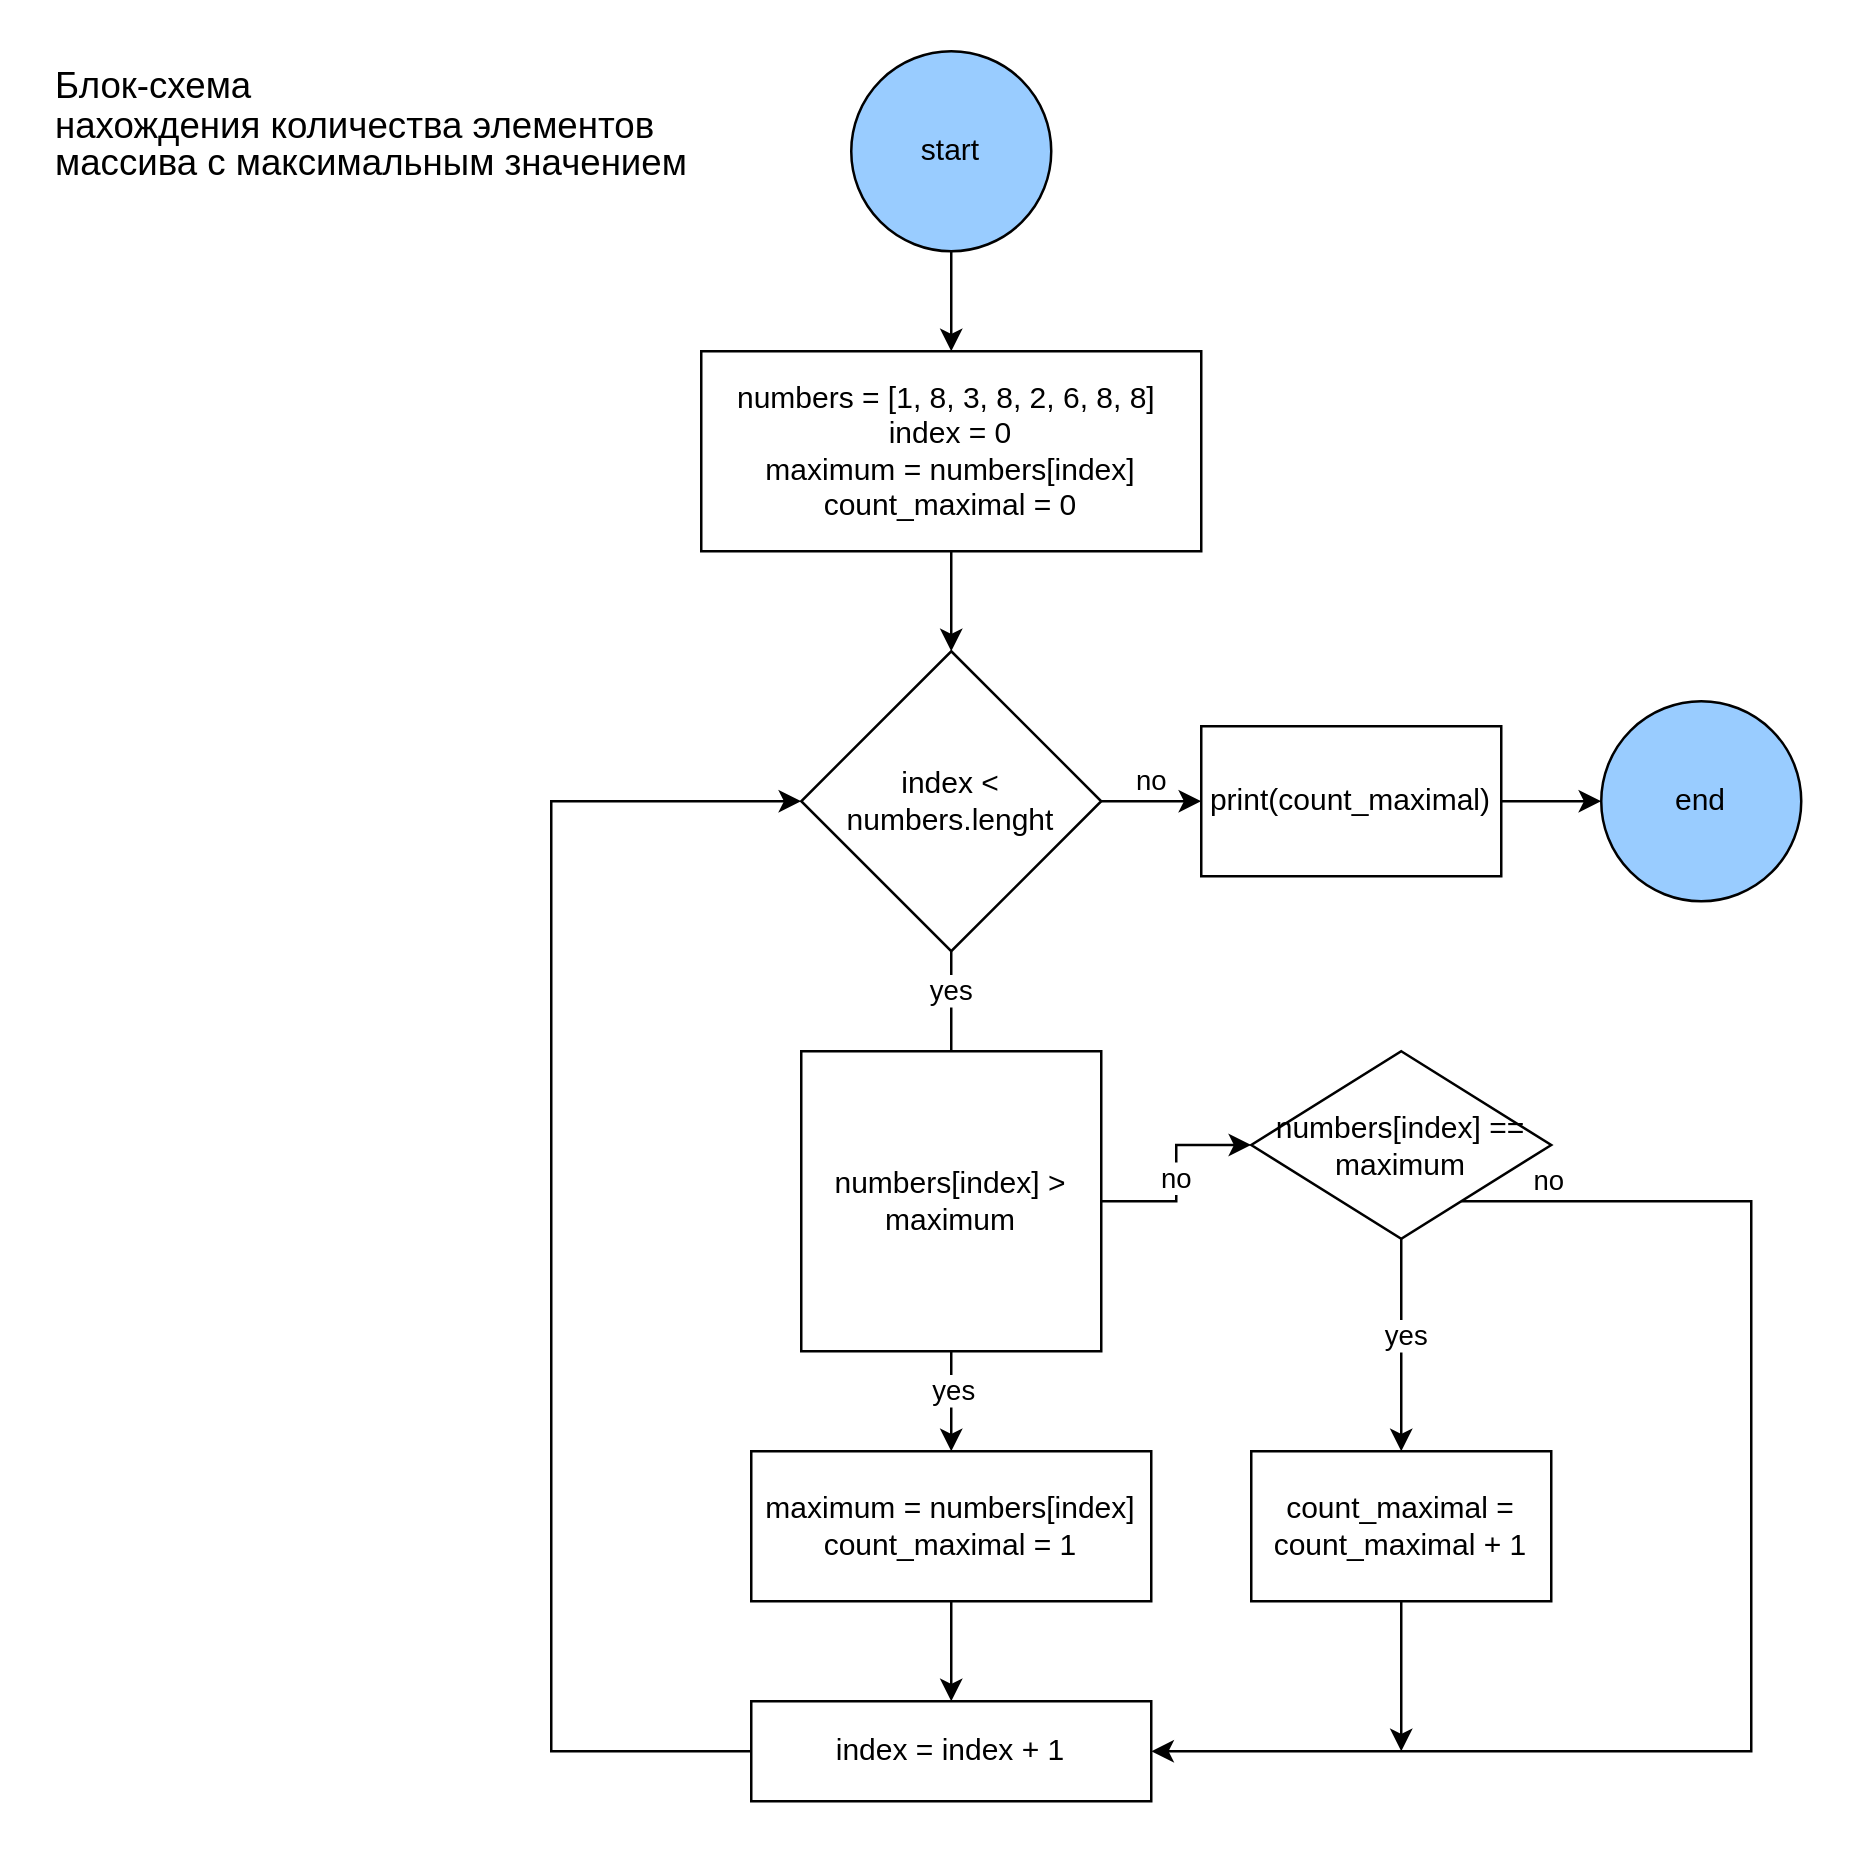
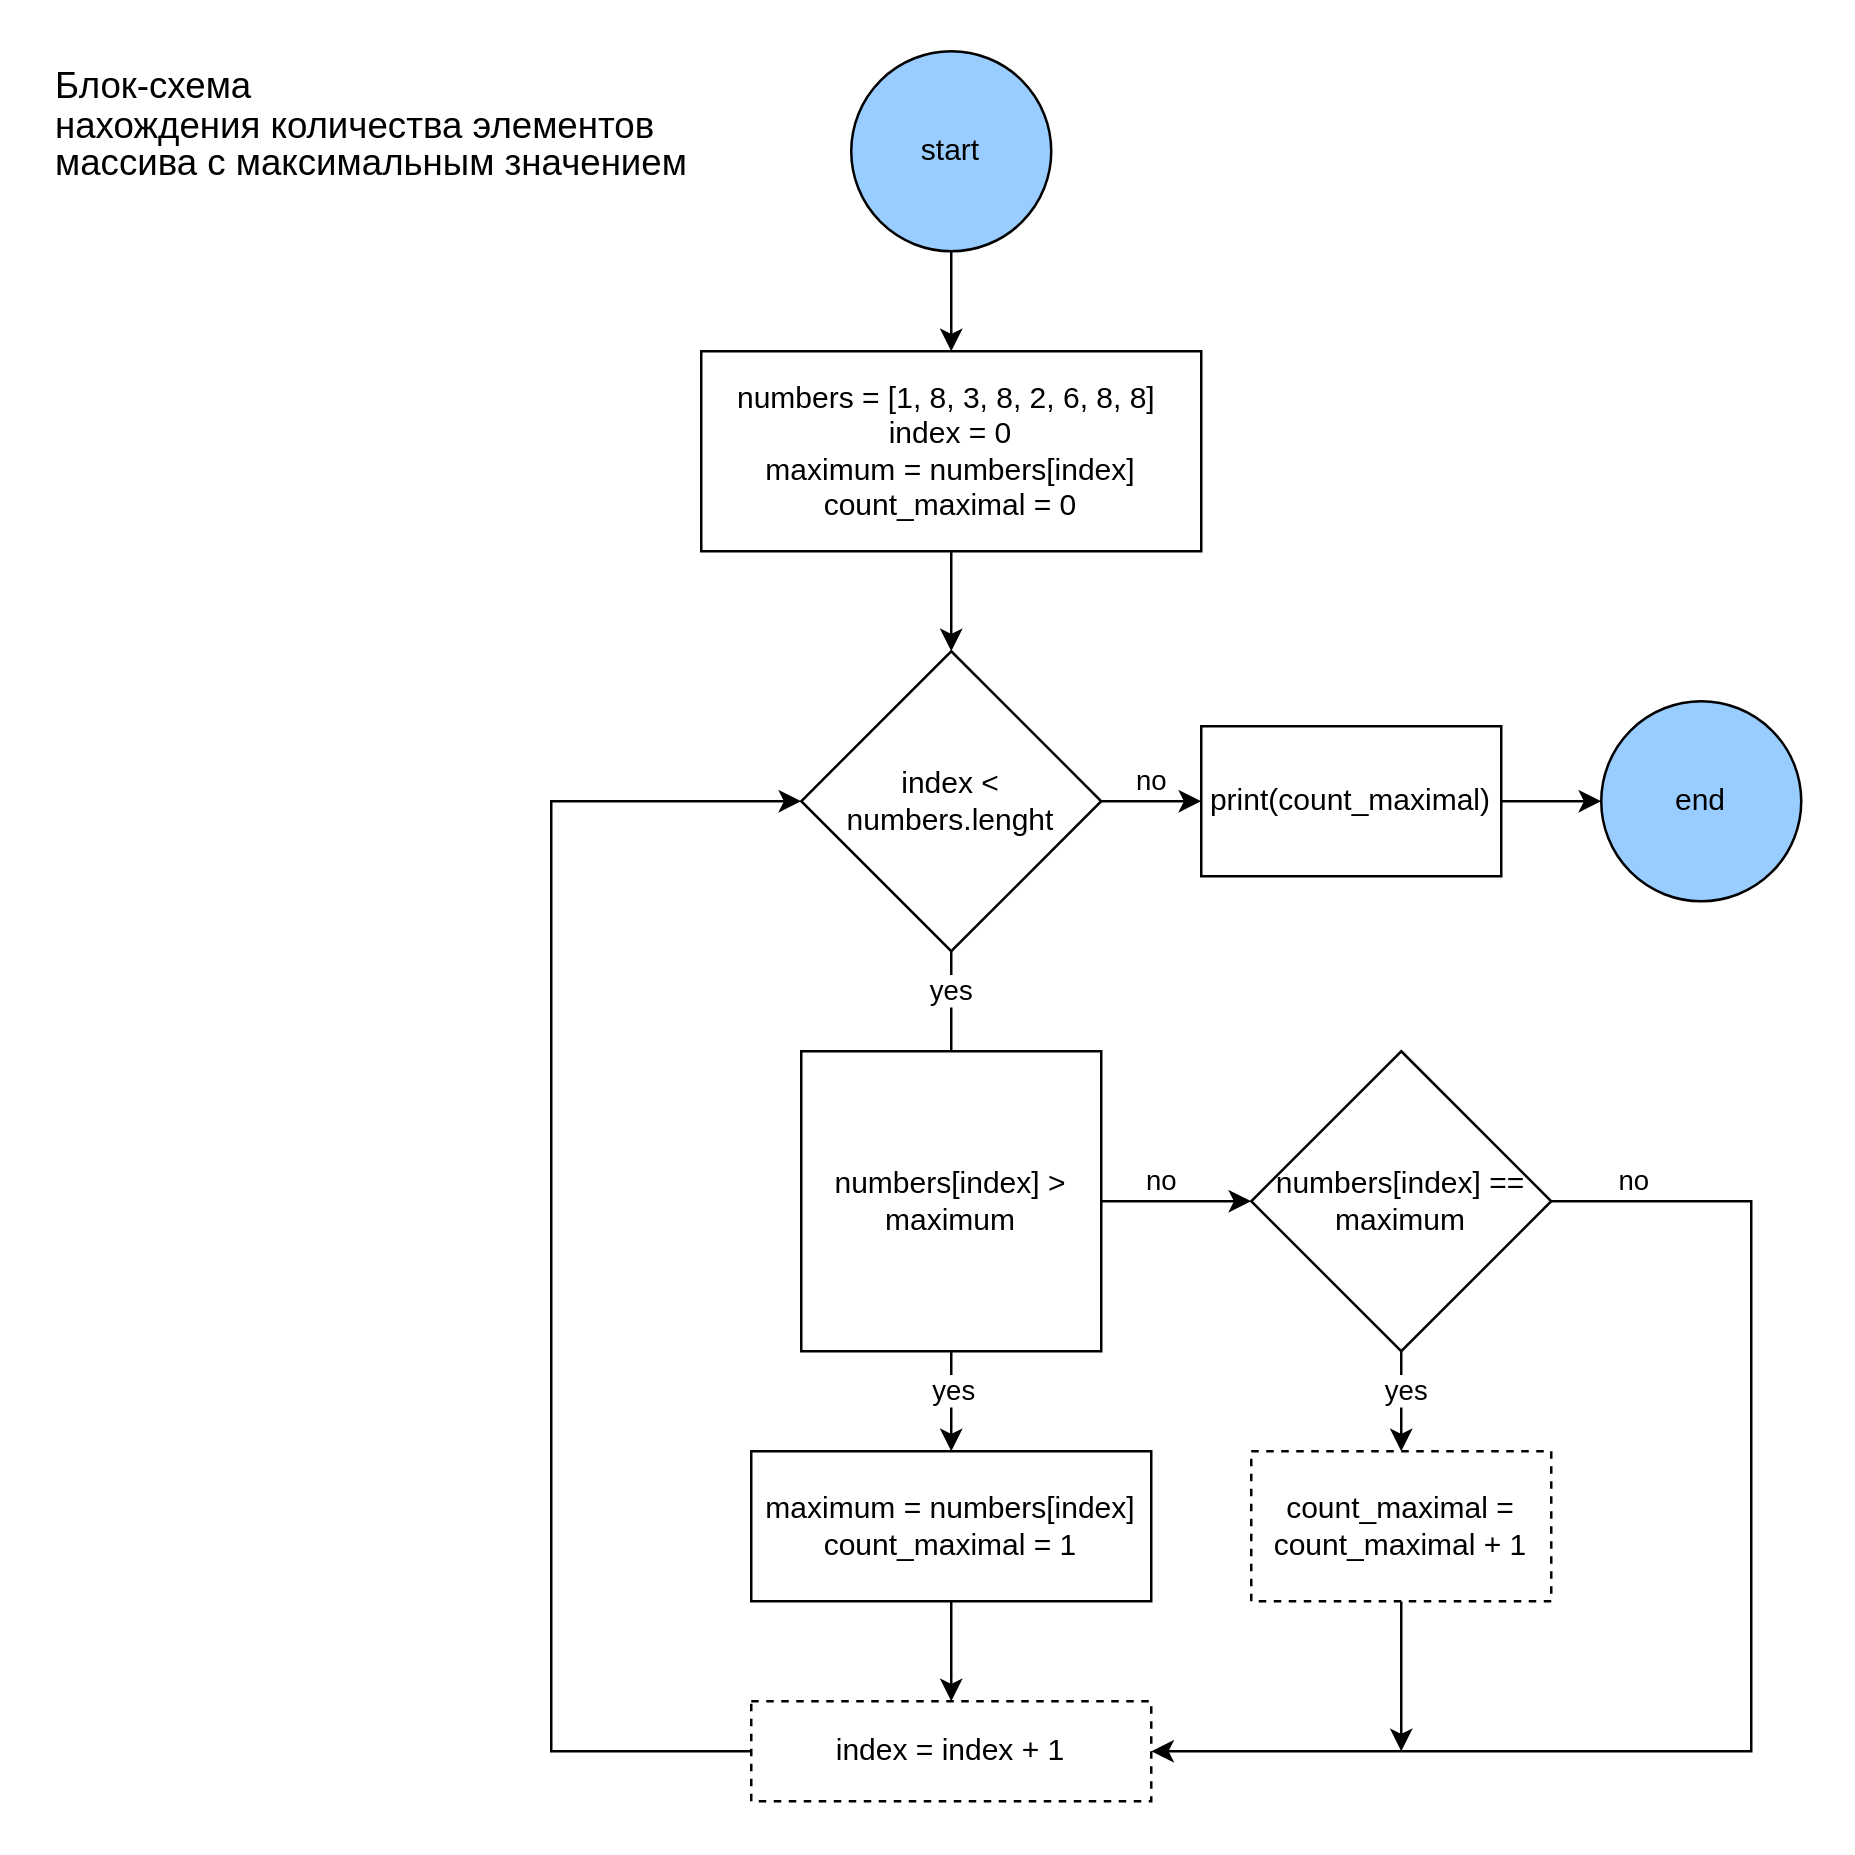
(1401, 1145) -> (1401, 1201)
(1401, 1526) -> (1401, 1526)
(951, 1751) -> (951, 1751)
